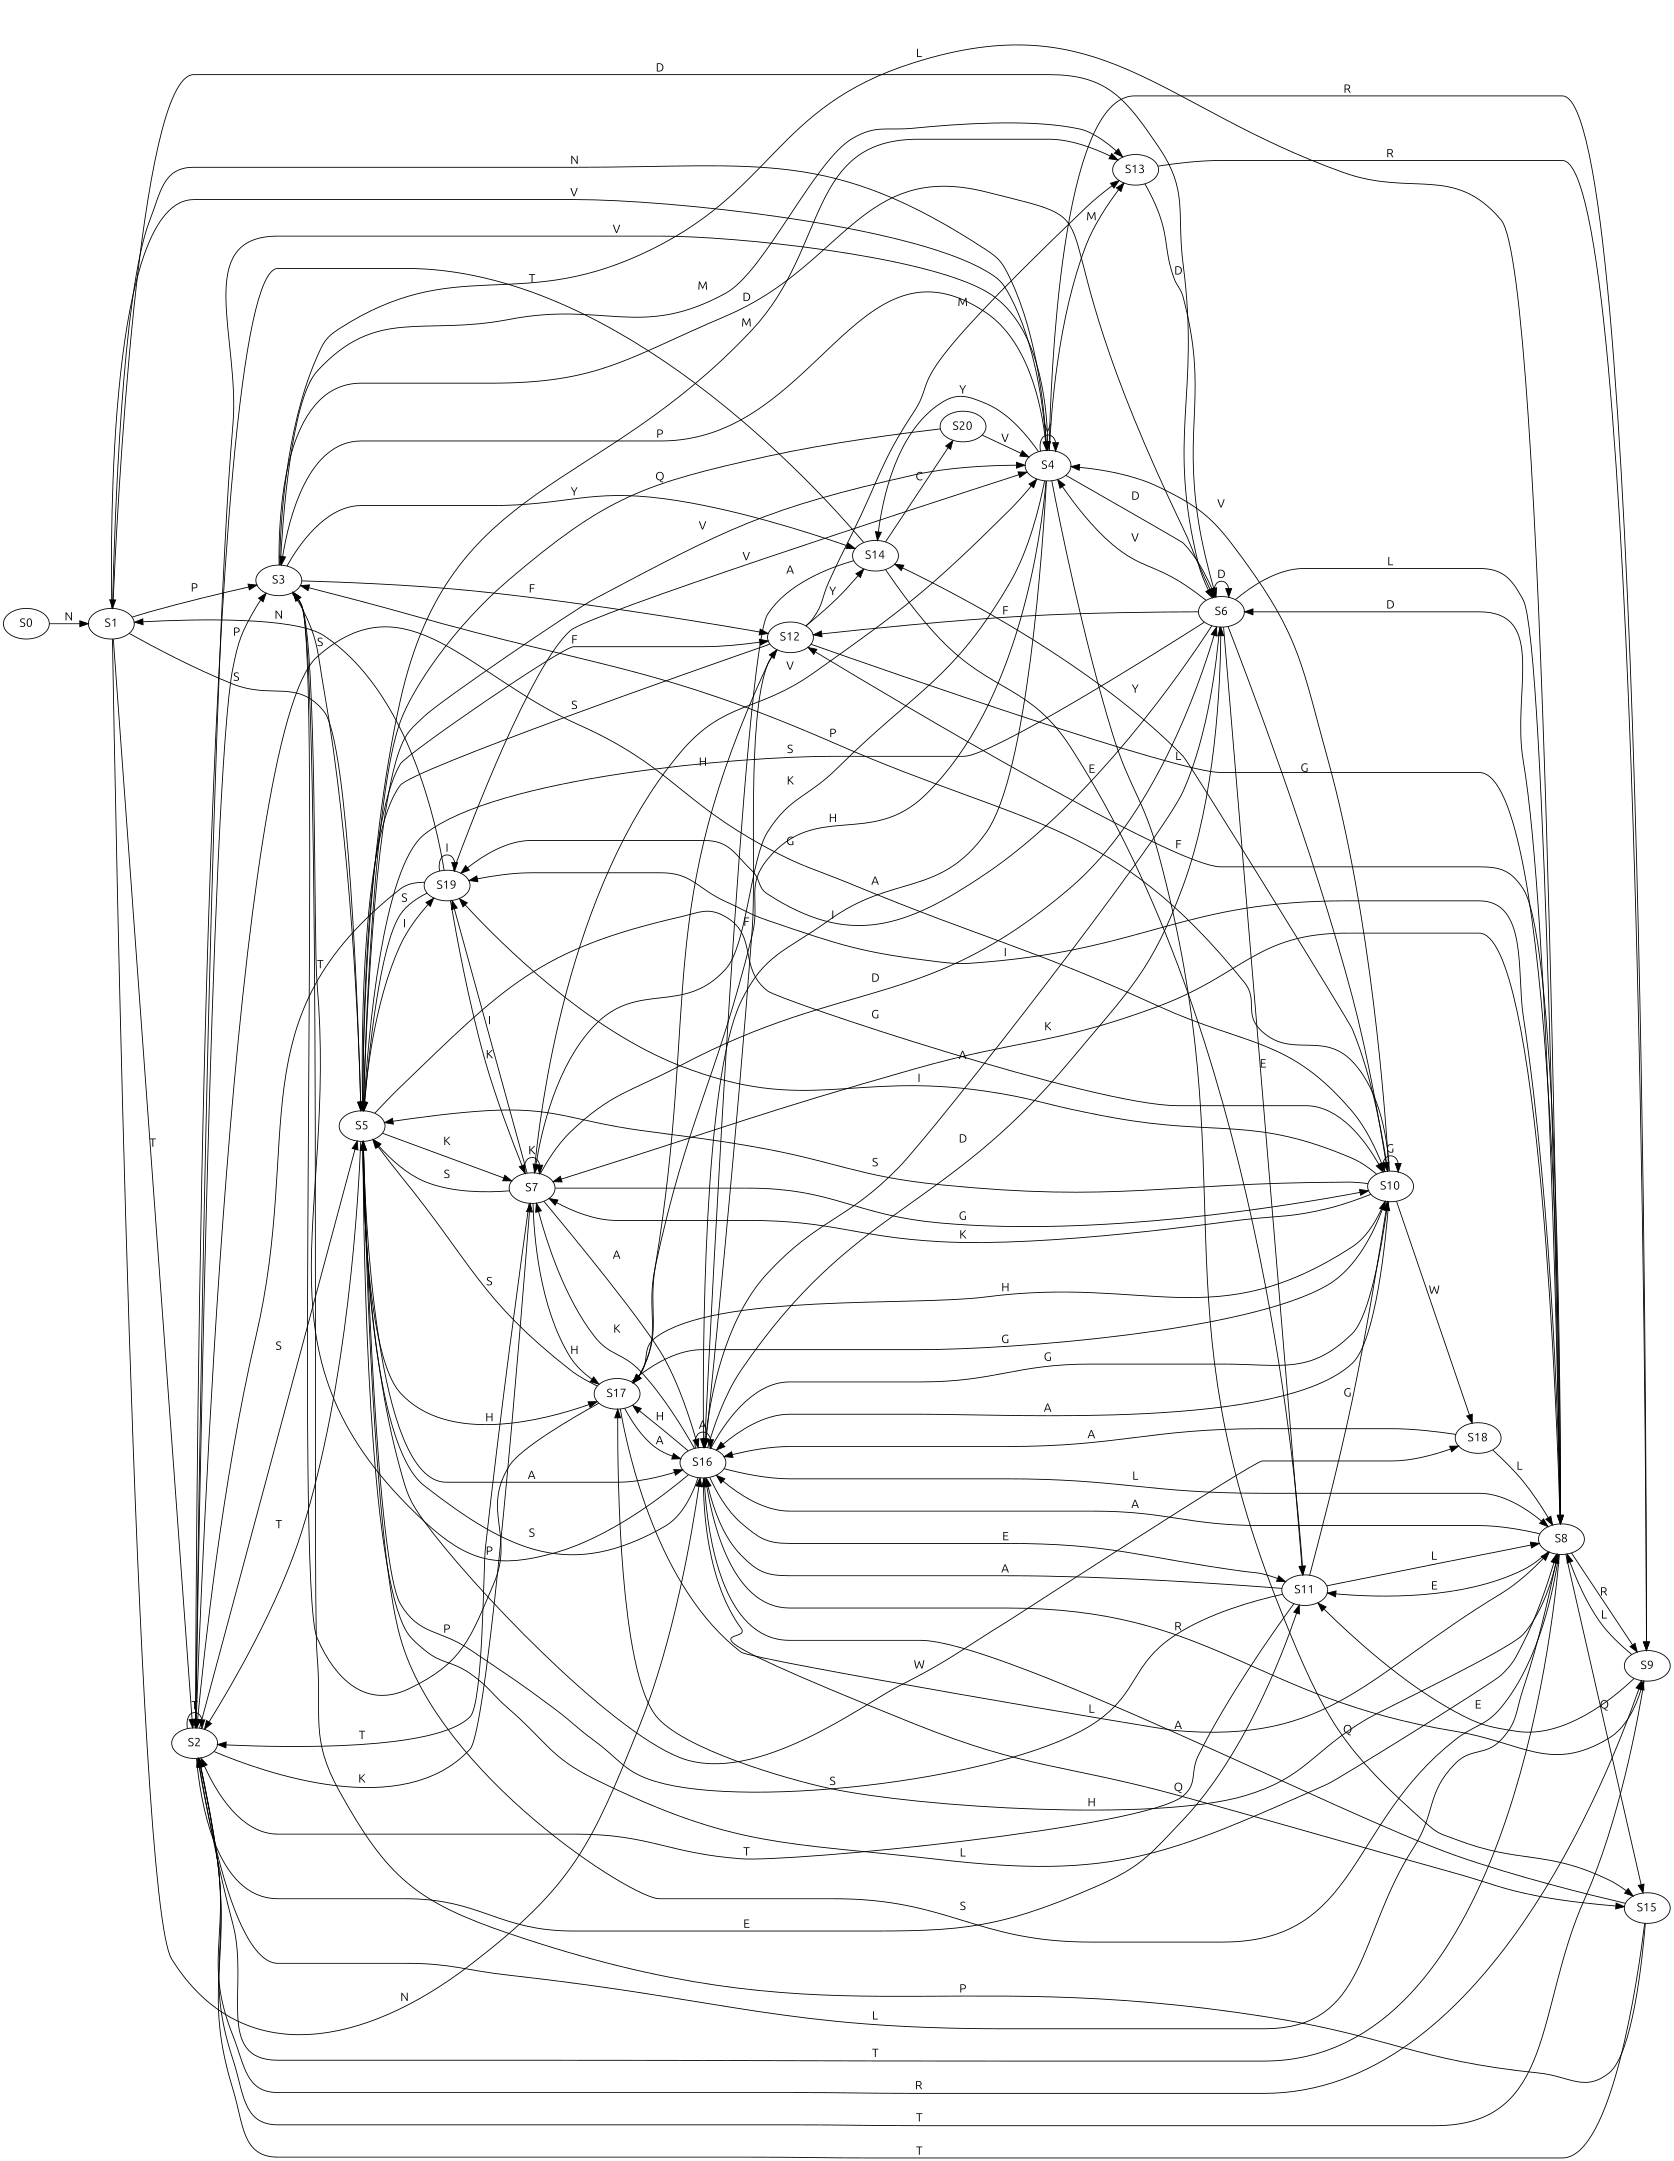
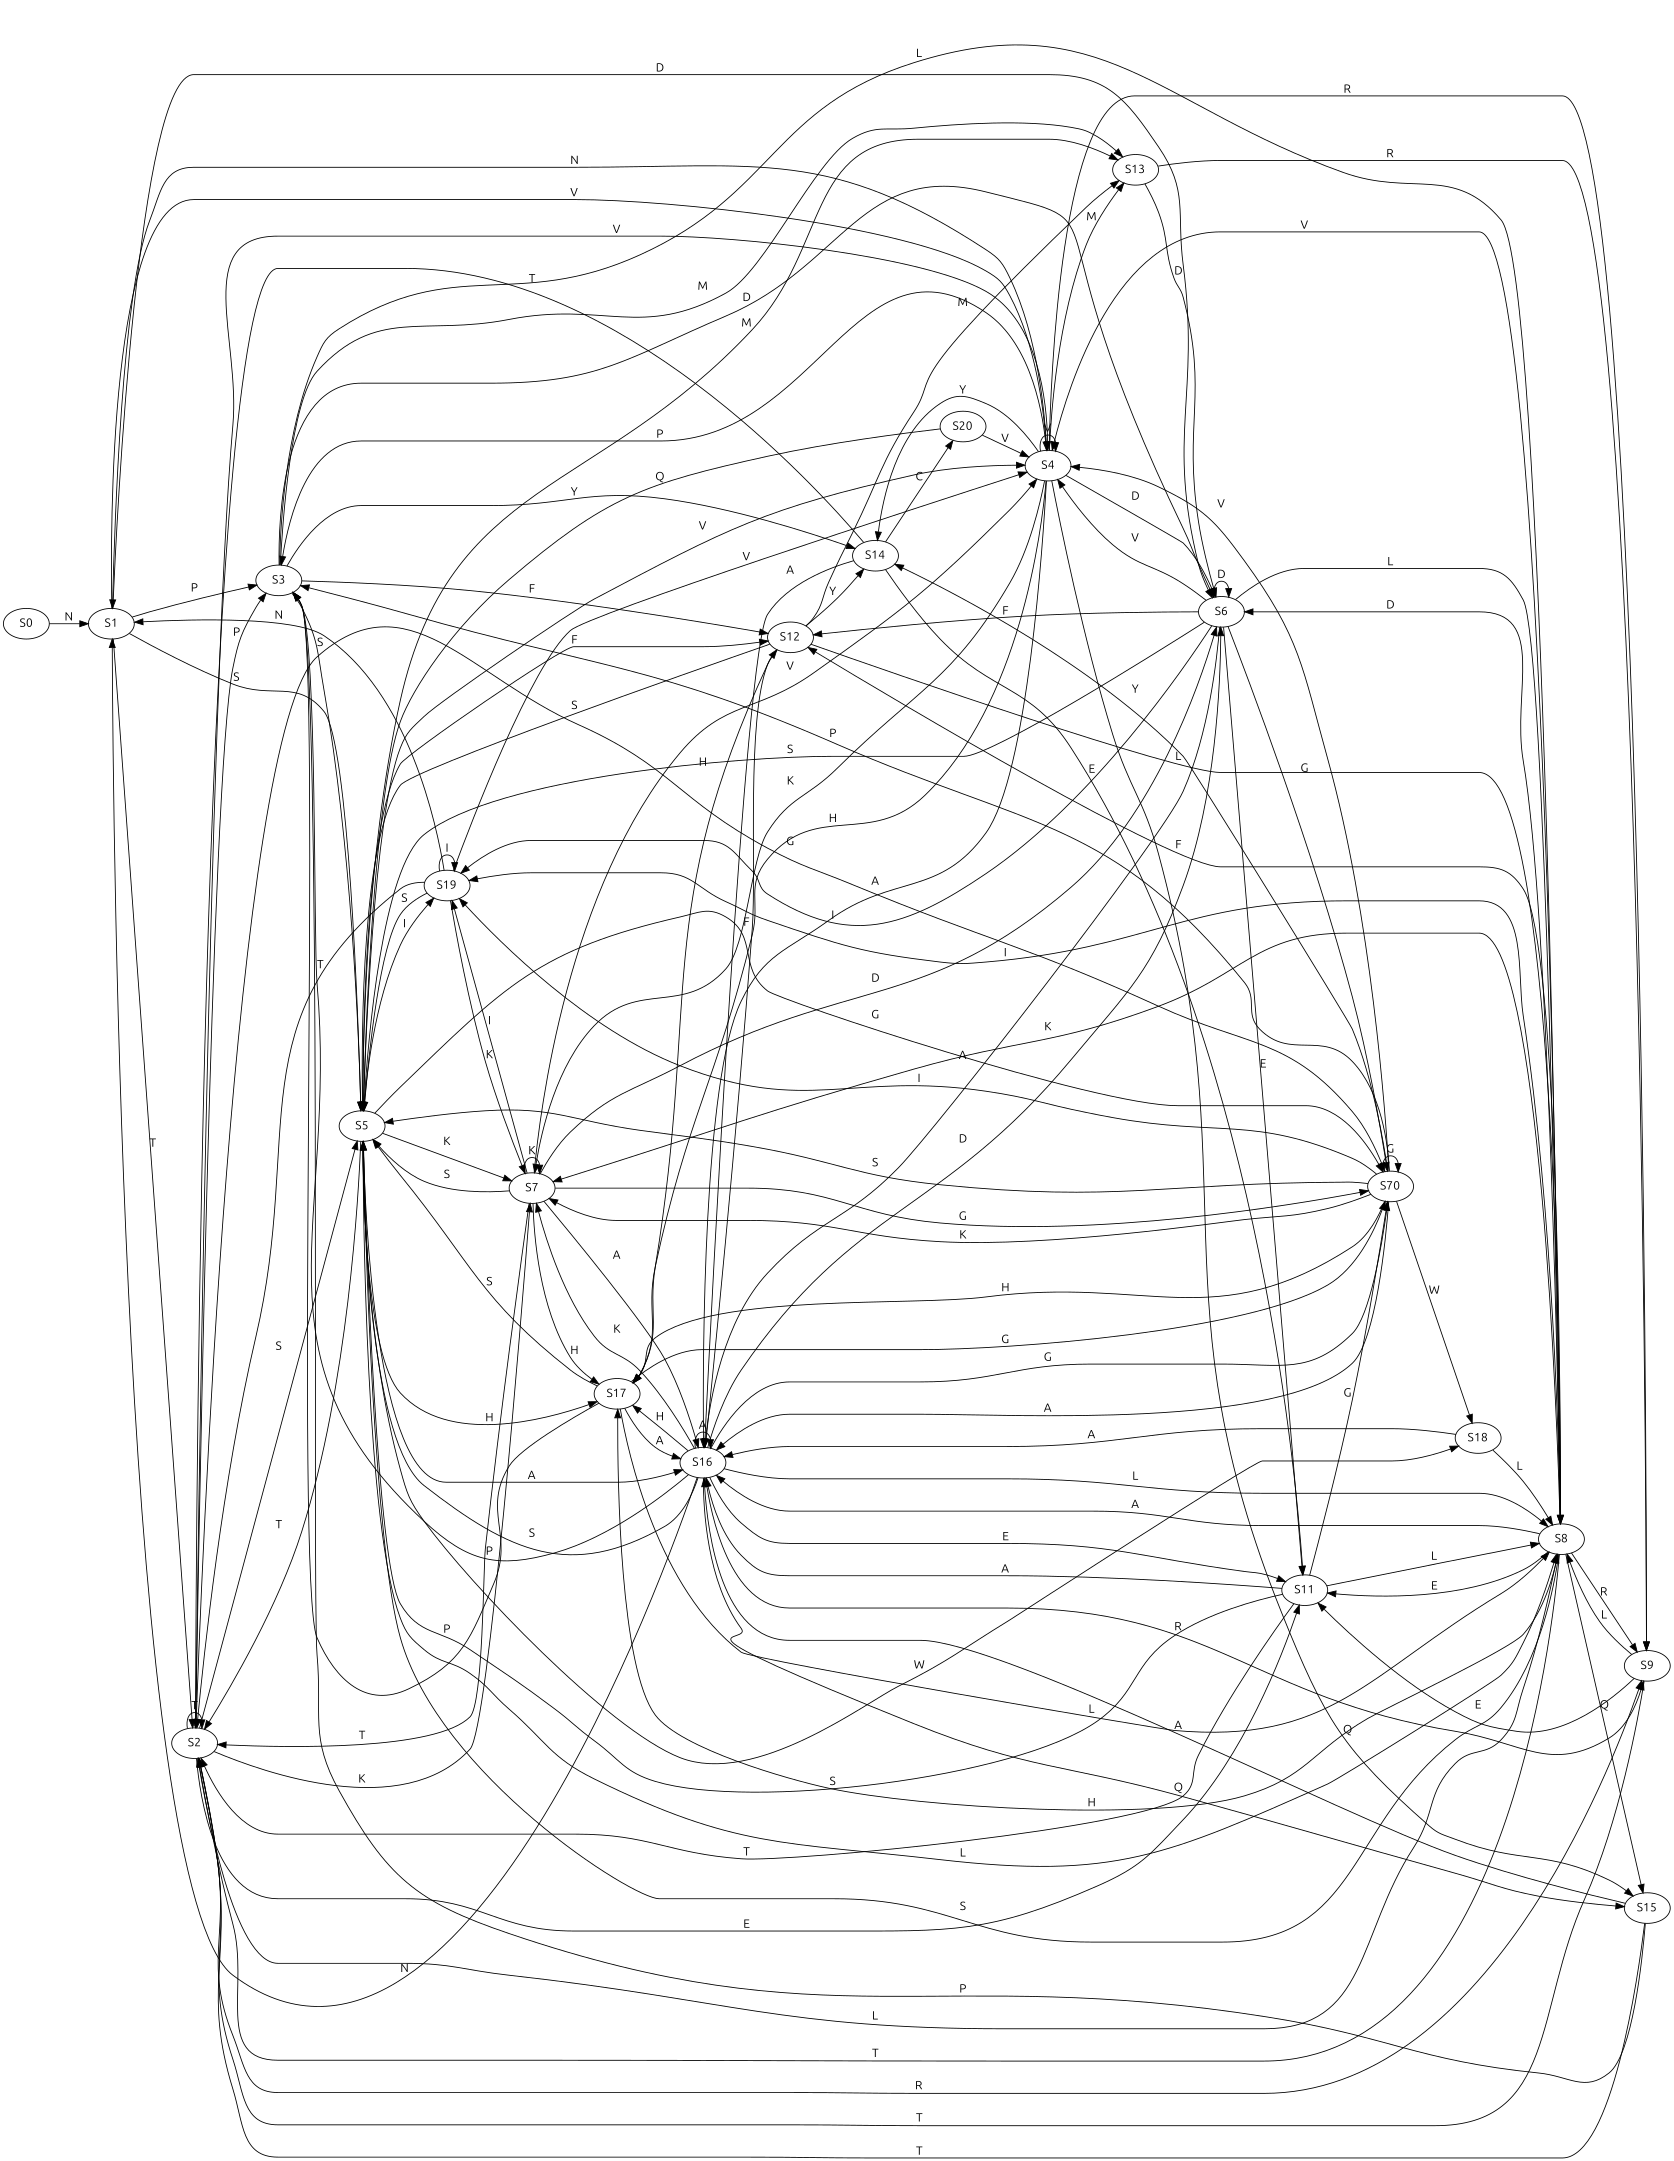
none -> (1528, 510)
(1391, 1186) -> (1391, 1186)
(147, 1744) -> (161, 1701)
